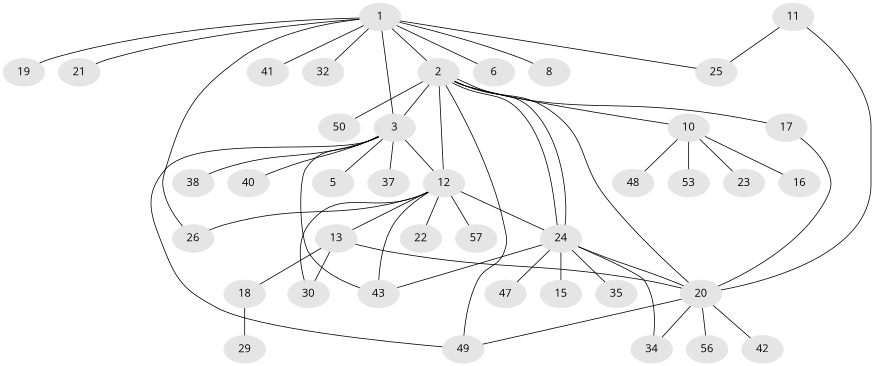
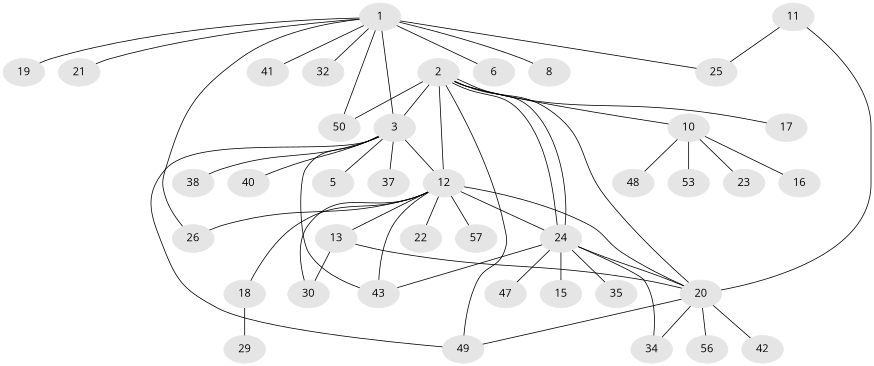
(409, 45) -> (360, 72)
(806, 227) -> (581, 221)
(290, 266) -> (306, 220)
